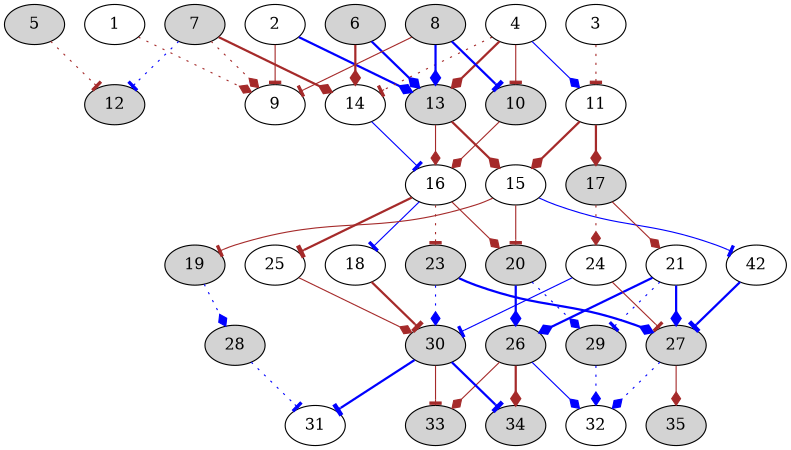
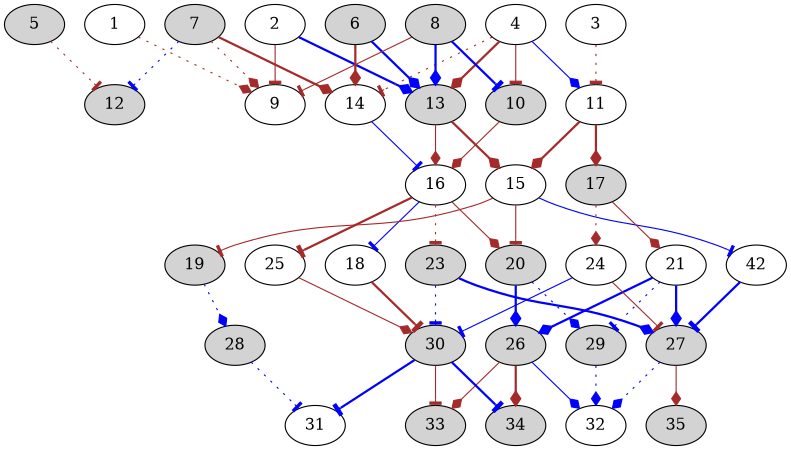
(436, 299) -> (436, 303)
